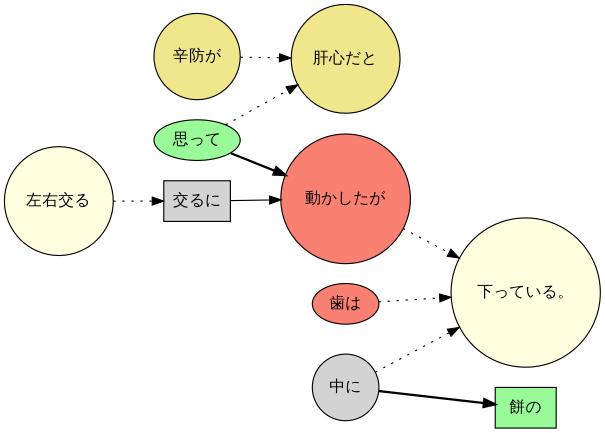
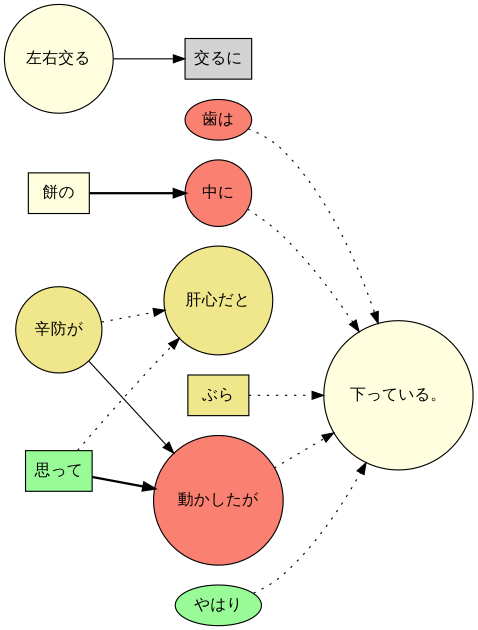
(197, 140) -> (59, 471)
(250, 200) -> (129, 405)
(133, 201) -> (143, 59)
(346, 387) -> (218, 193)
none -> (218, 395)
(431, 397) -> (132, 193)
(526, 408) -> (59, 193)
none -> (218, 605)
